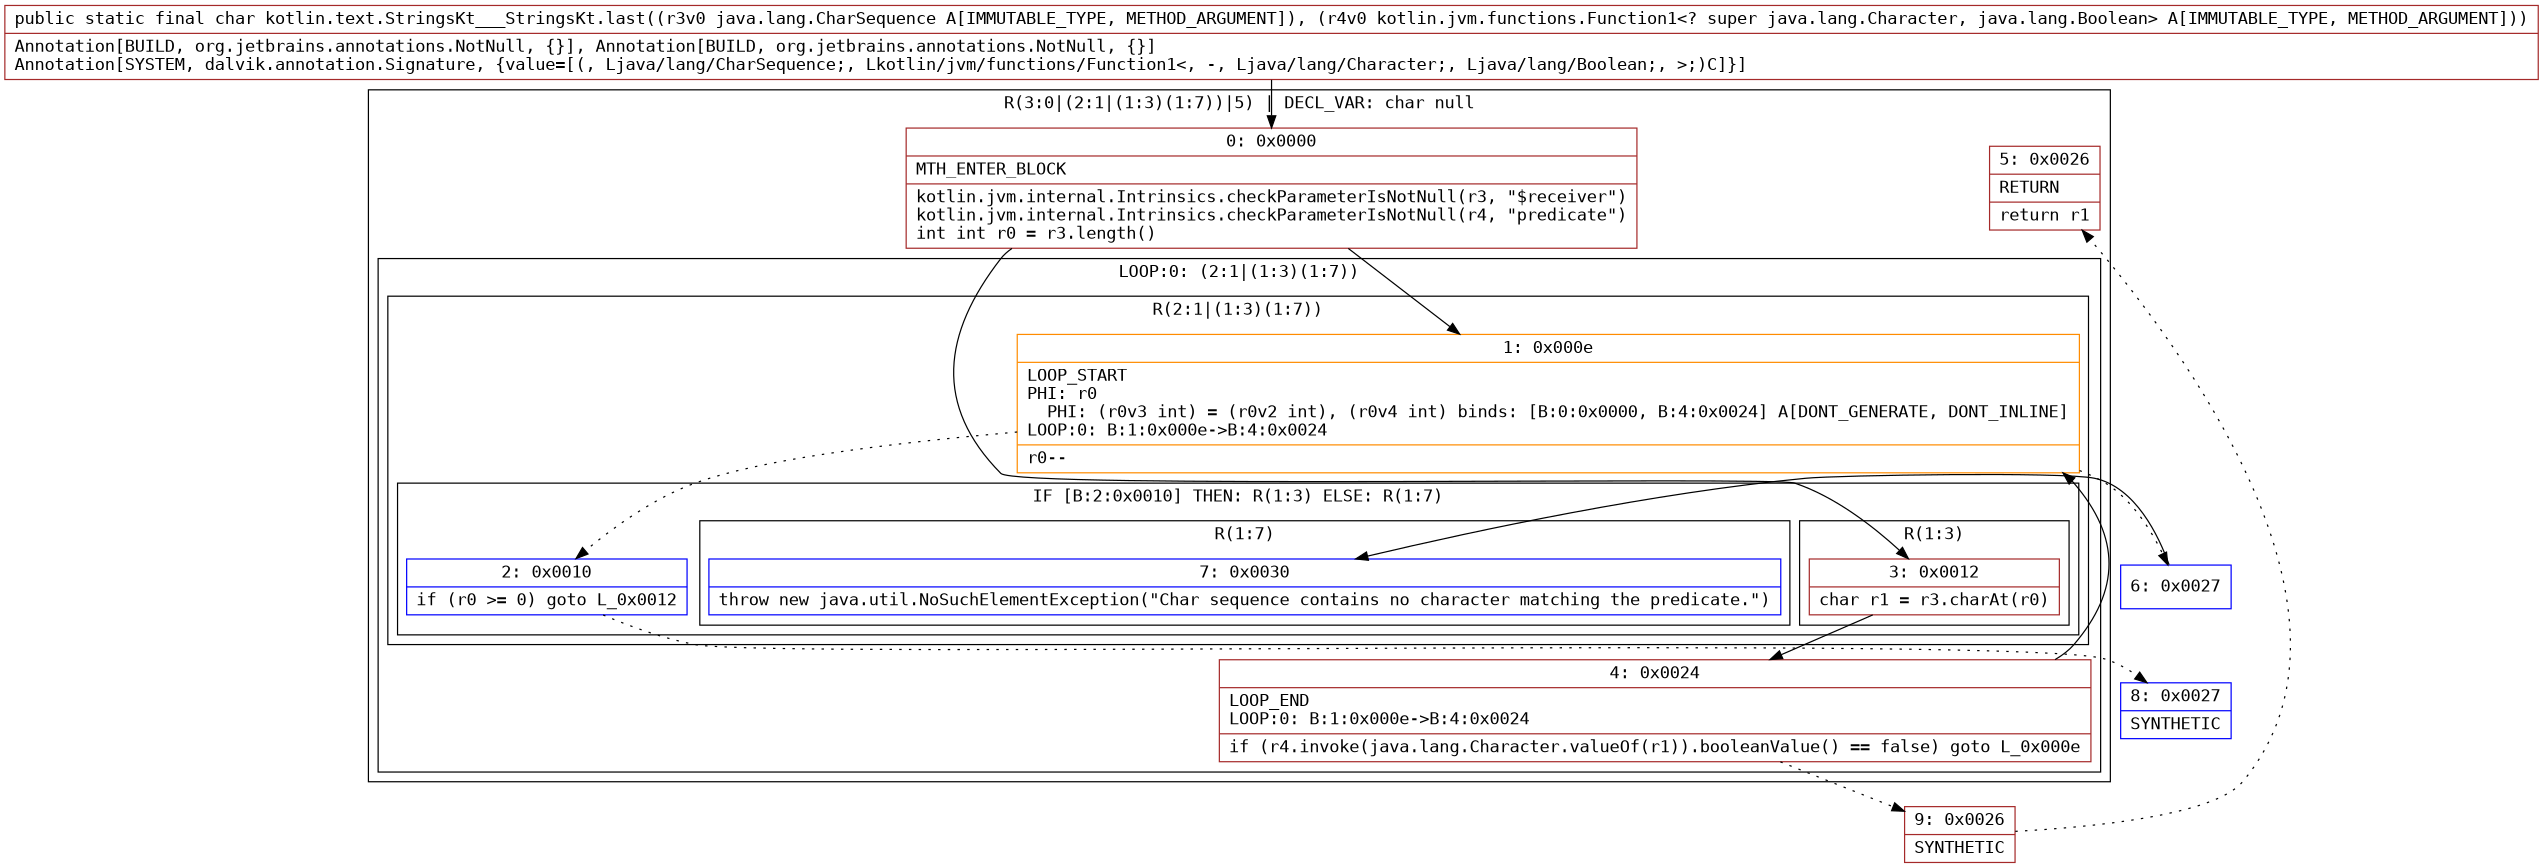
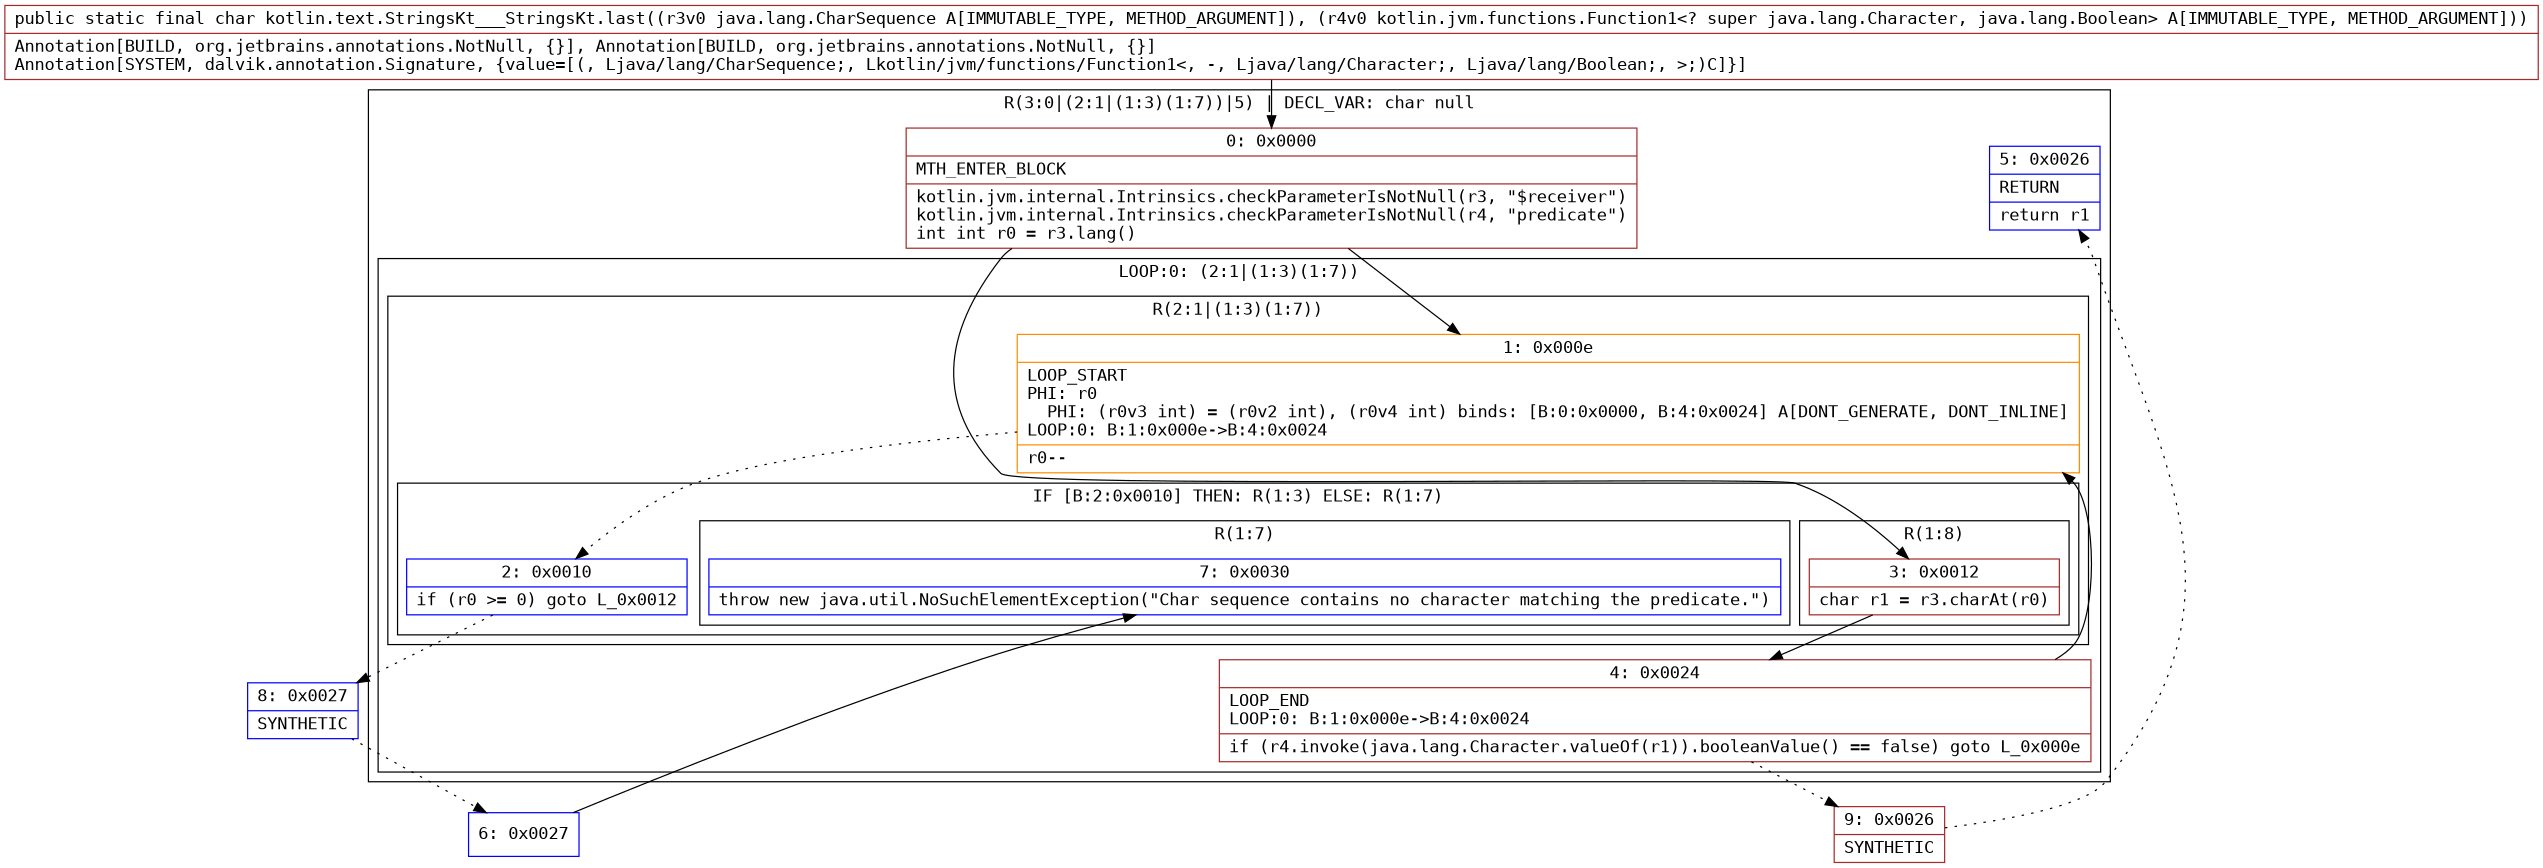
(2045, 188) -> (2045, 188)
(1037, 234) -> (1026, 234)
(2129, 503) -> (398, 764)
(1934, 535) -> (1934, 535)
